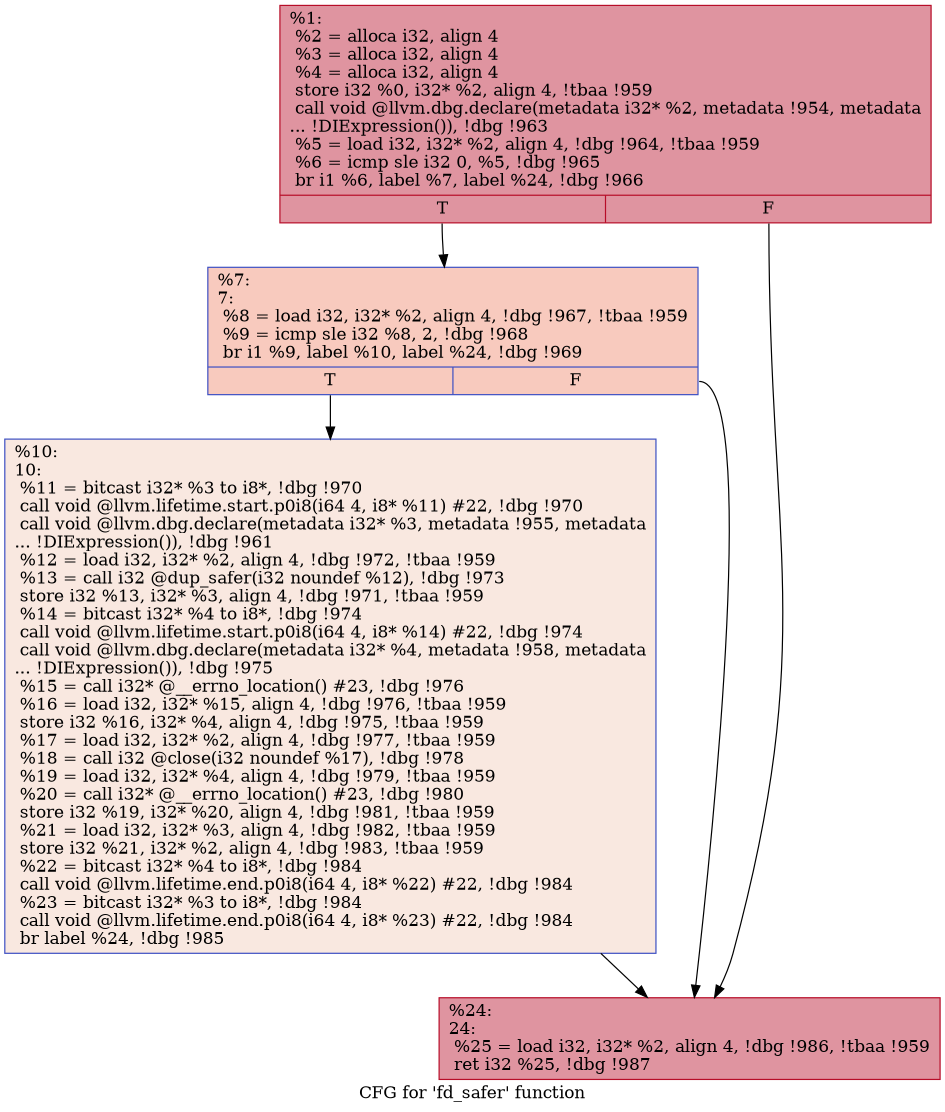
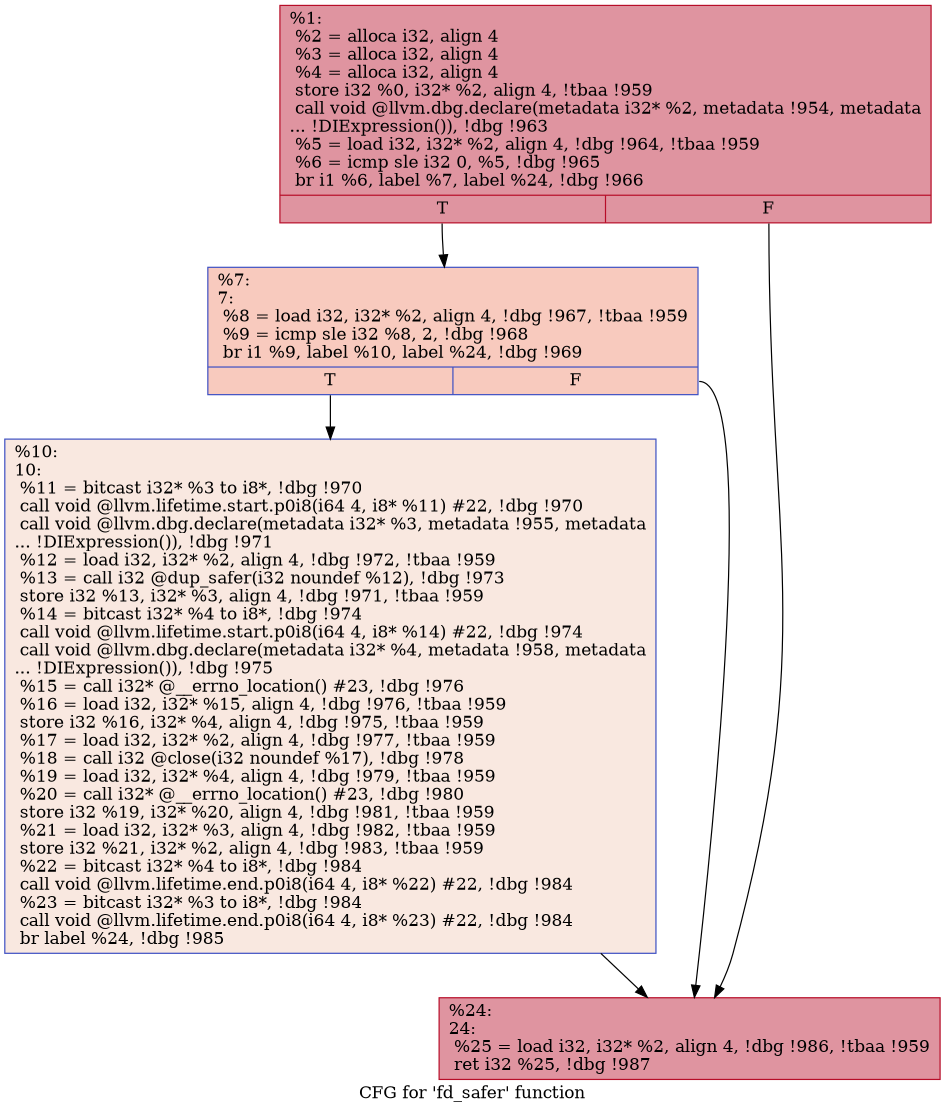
(144, 542) -> (144, 542)
